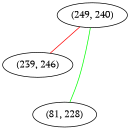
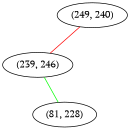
(82, 66) -> (51, 90)
